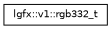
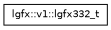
(56, 15) -> (56, 15)
